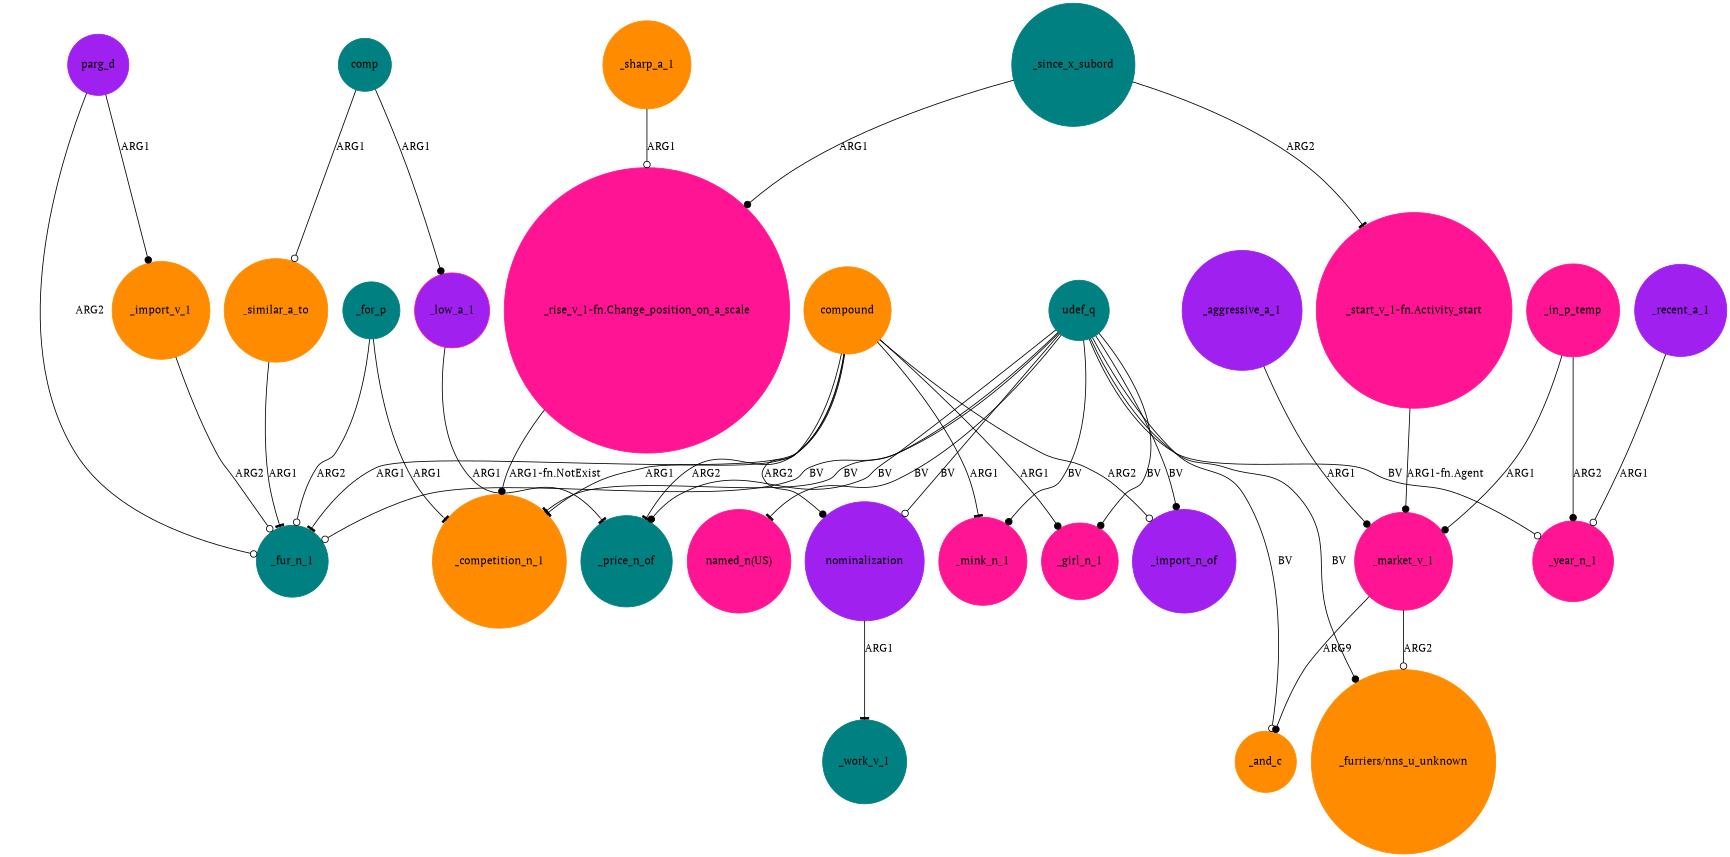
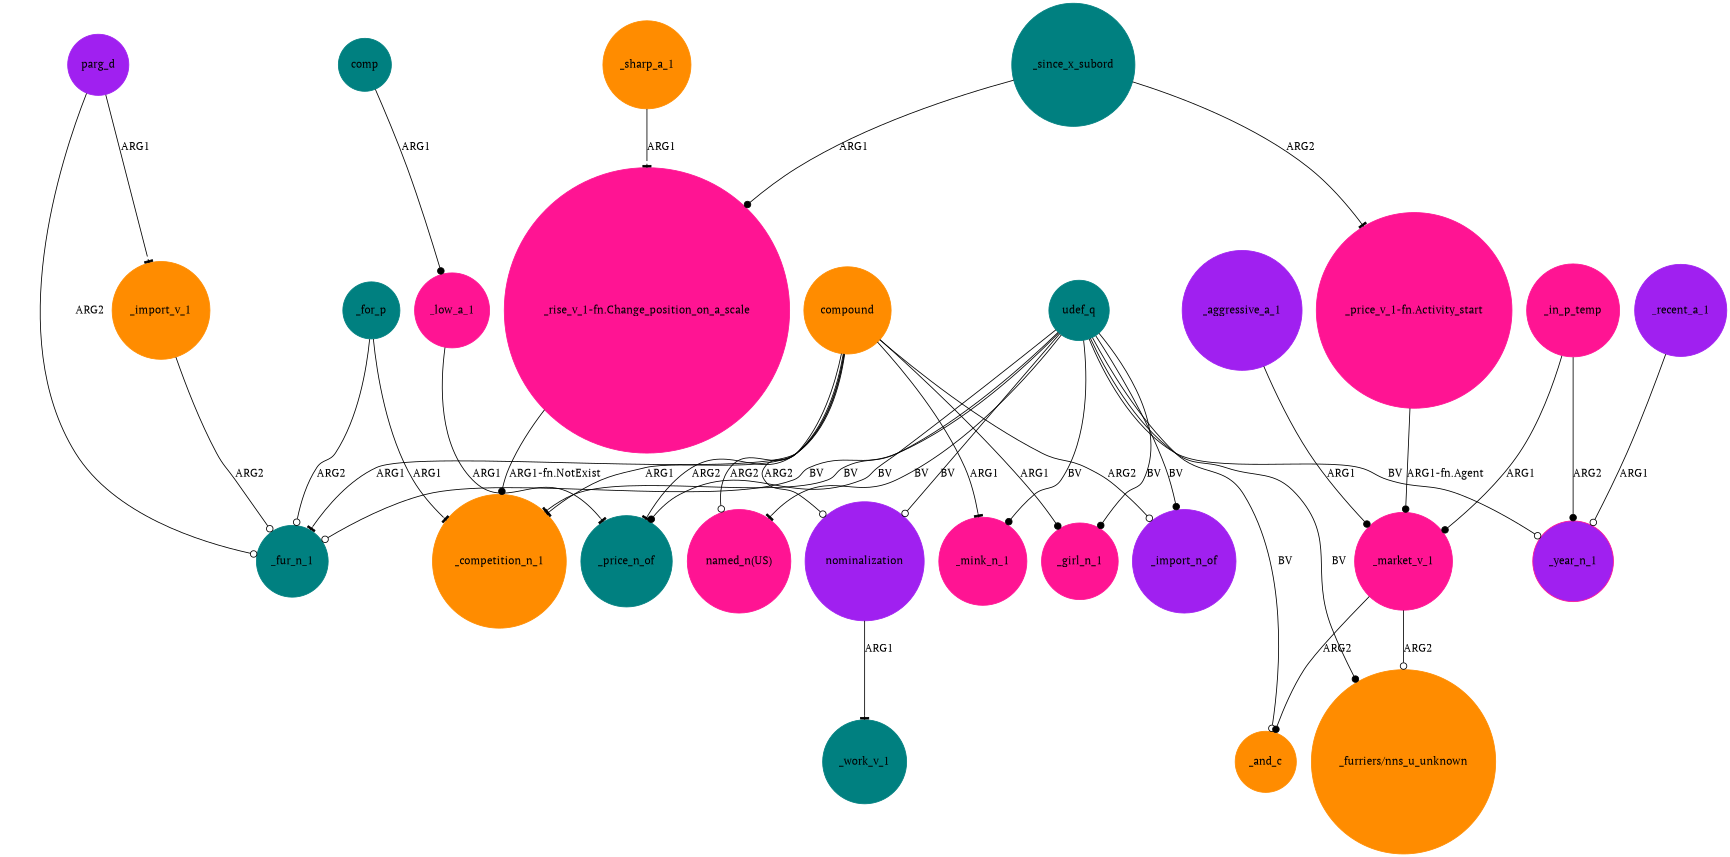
(647, 135) -> (647, 135)
(127, 176) -> (127, 176)
(276, 310) -> none
(452, 310) -> (452, 310)
(1414, 310) -> (1414, 310)
none -> (797, 453)
(762, 473) -> (762, 473)
(1573, 561) -> (1573, 561)
(1337, 649) -> (1337, 649)
